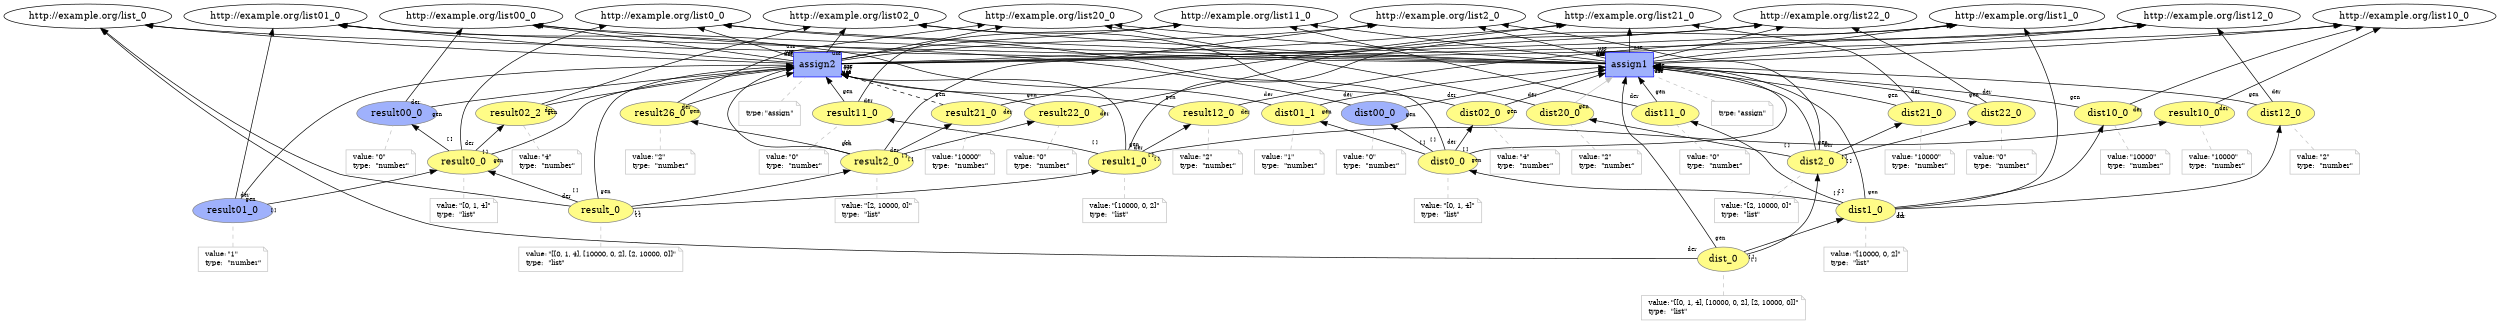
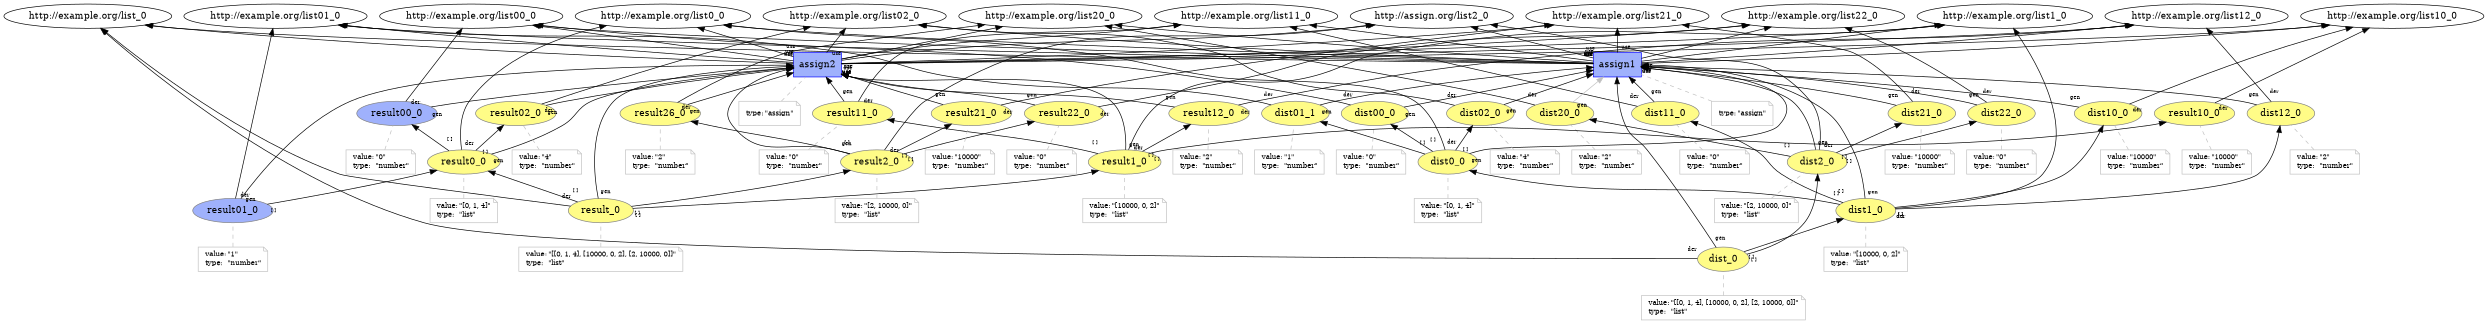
(1438, 16) -> (1432, 16)
(896, 91) -> (896, 91)
(516, 113) -> (516, 113)
(1375, 113) -> (1375, 113)
